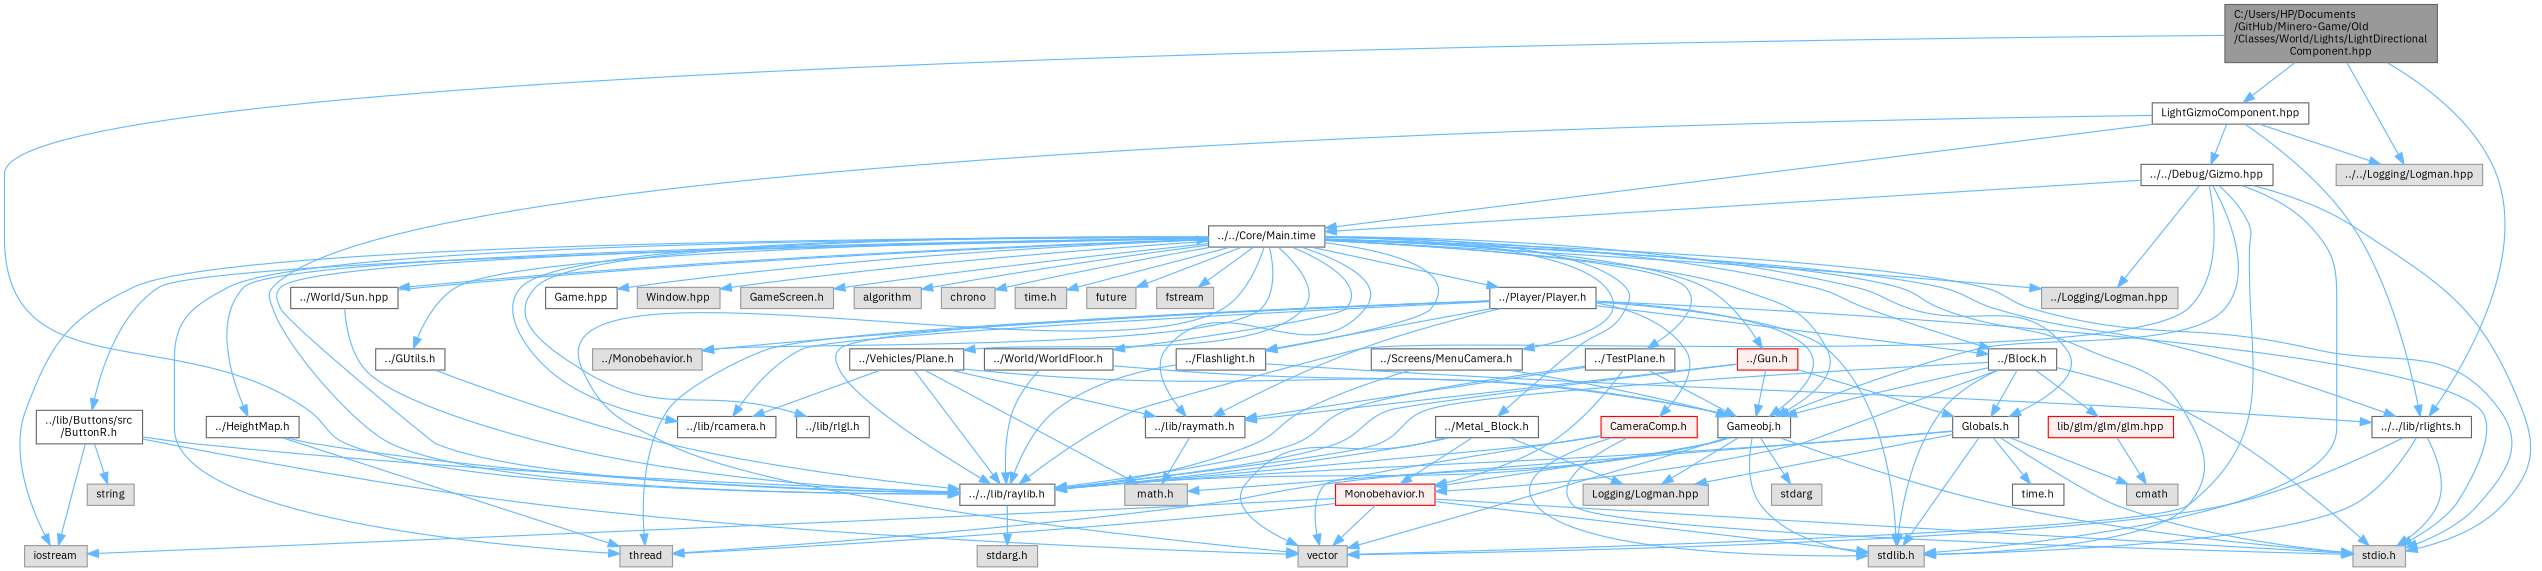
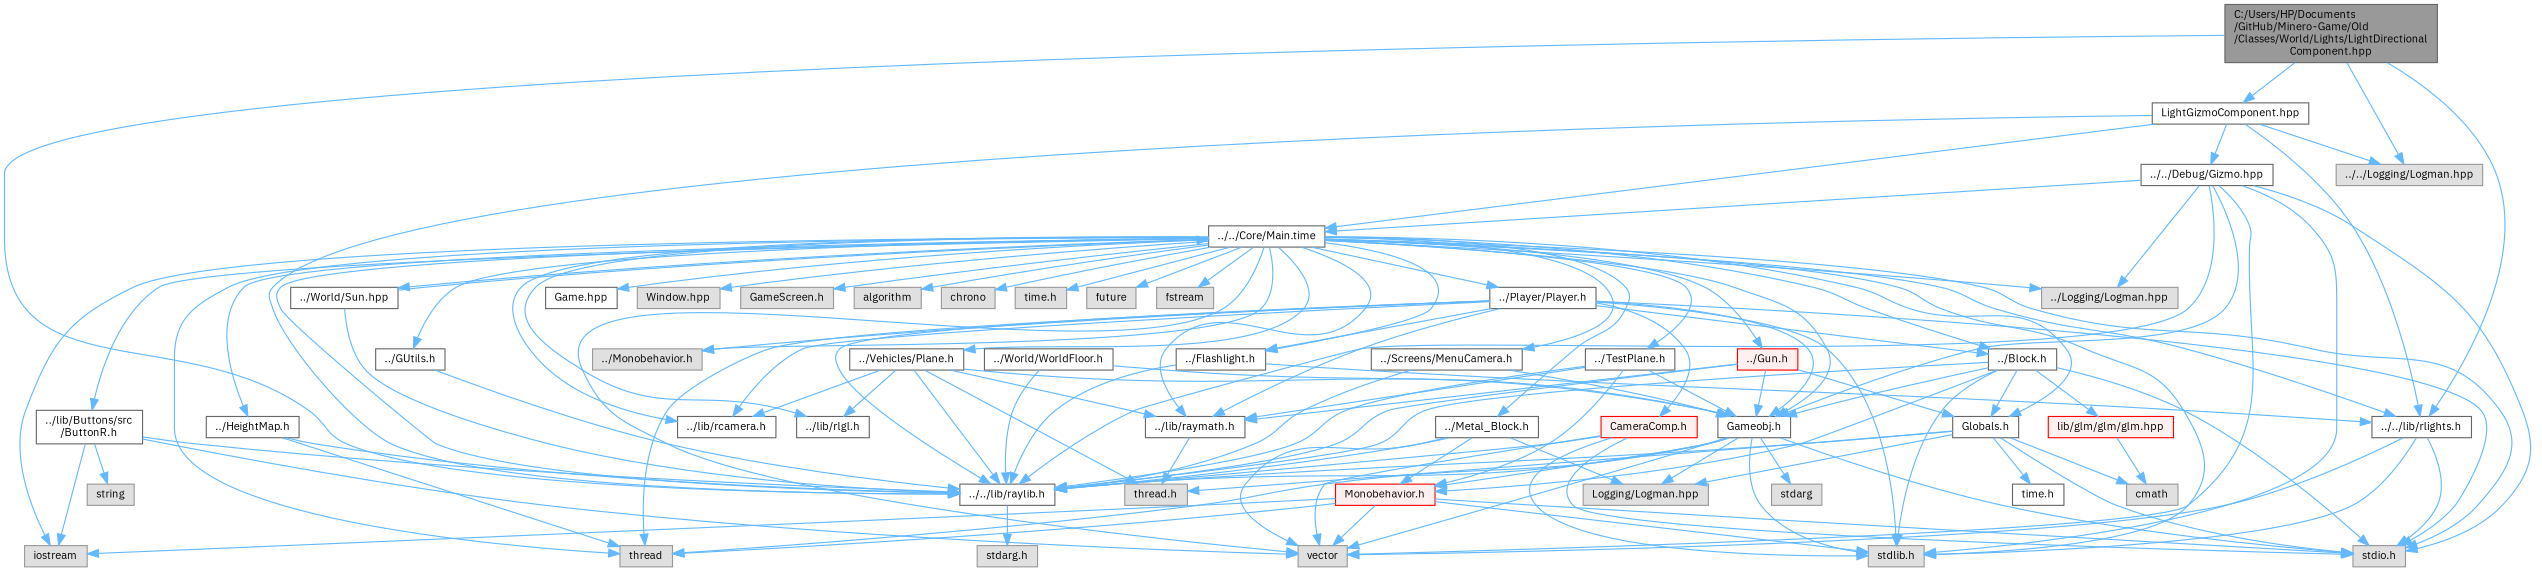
(1298, 321) -> none
none -> (874, 390)
(1948, 482) -> none
(1156, 495) -> (1156, 495)
